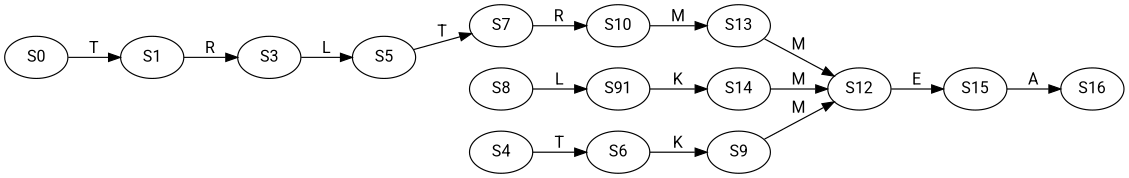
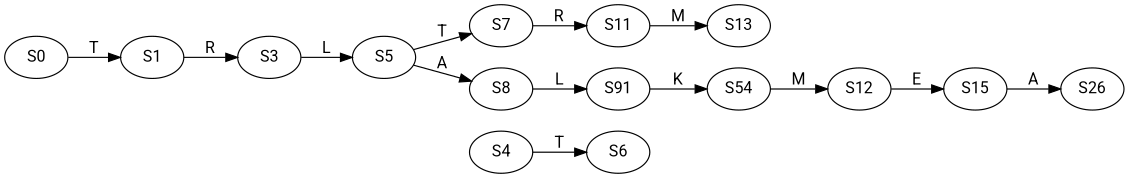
(618, 26) -> (618, 26)
(794, 55) -> none
none -> (437, 72)
(739, 89) -> (739, 89)
(1092, 89) -> (1092, 89)
(739, 152) -> none
